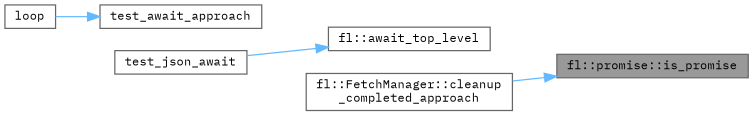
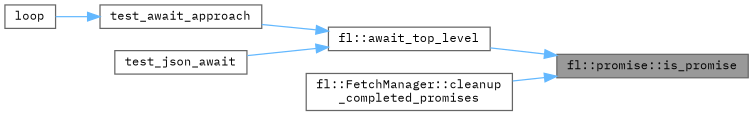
none -> (289, 27)
none -> (517, 51)
(409, 92) -> (409, 92)
